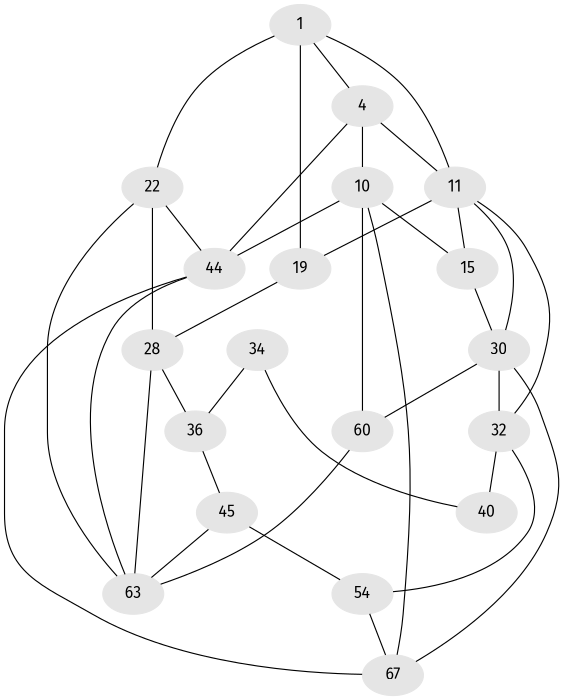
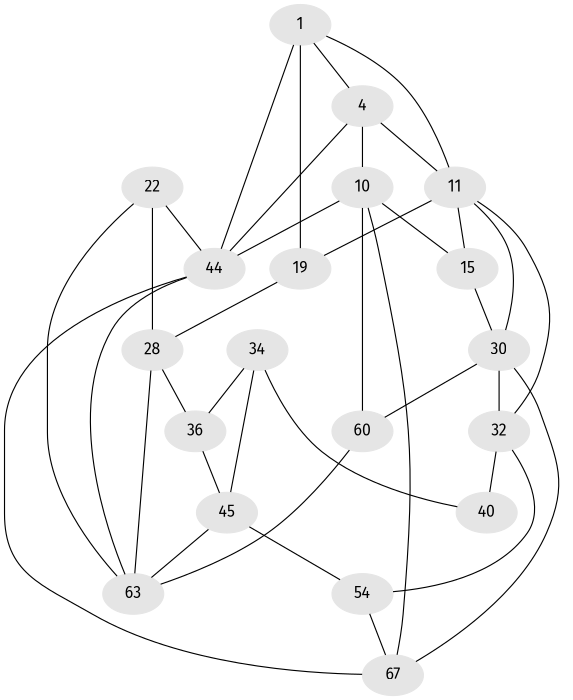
(198, 86) -> (257, 147)
none -> (242, 431)
